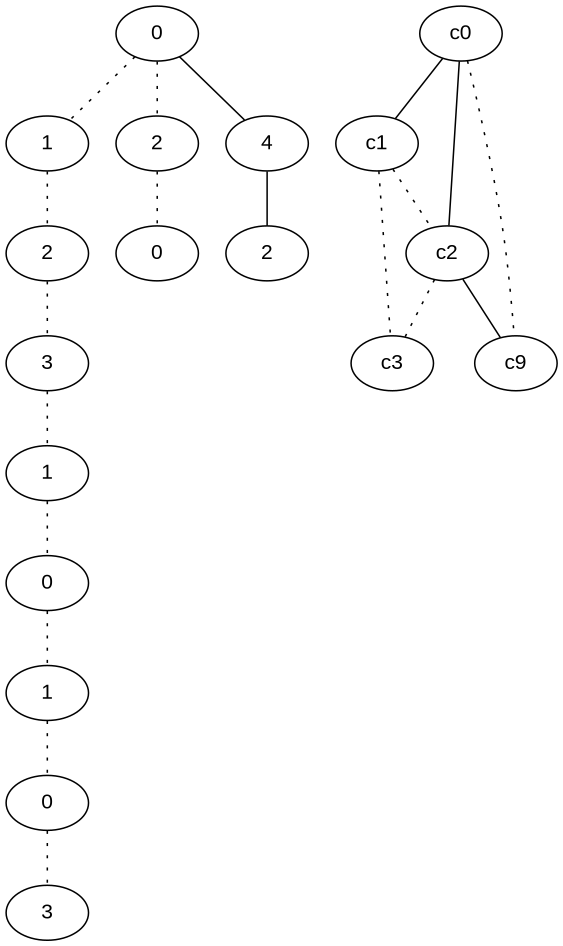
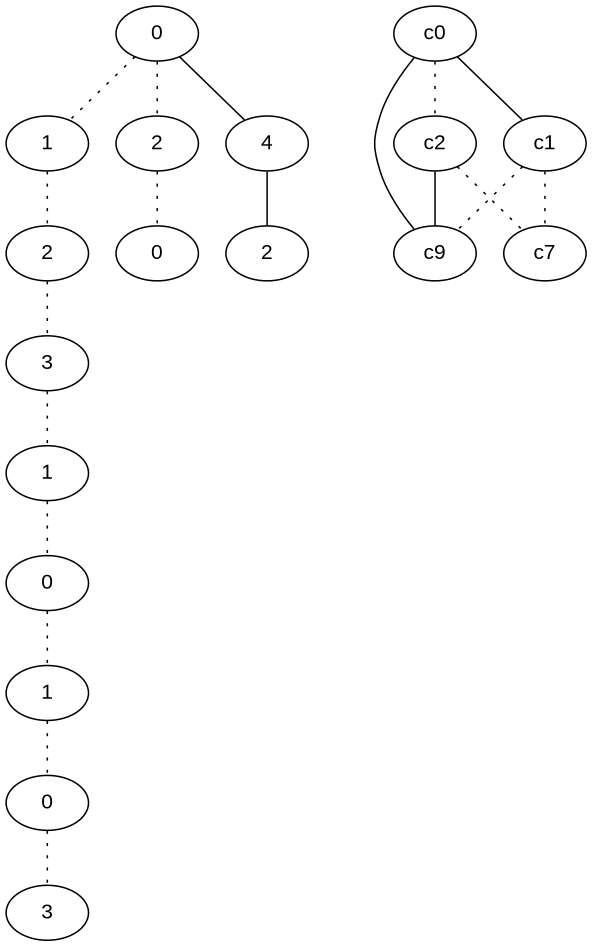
(454, 143) -> (435, 89)
(497, 197) -> (375, 143)
(412, 198) -> (497, 192)
(392, 363) -> (545, 253)
